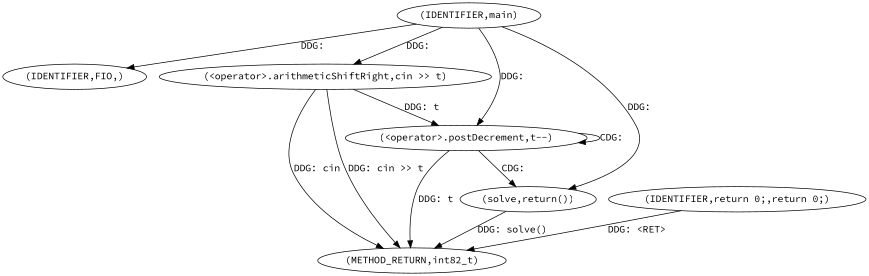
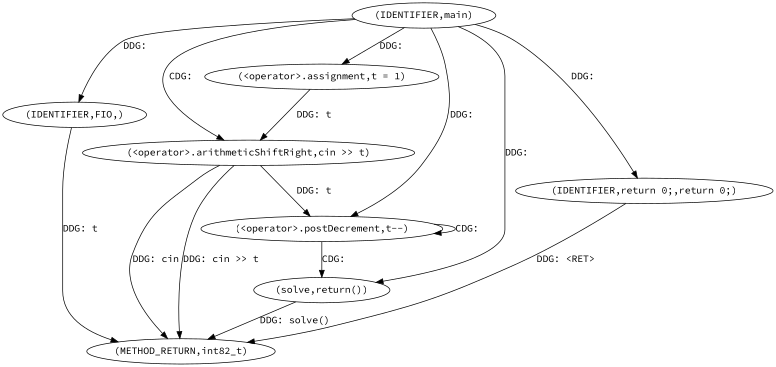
(421, 46) -> (184, 77)
none -> (322, 77)
none -> (567, 84)
(417, 190) -> (63, 246)
